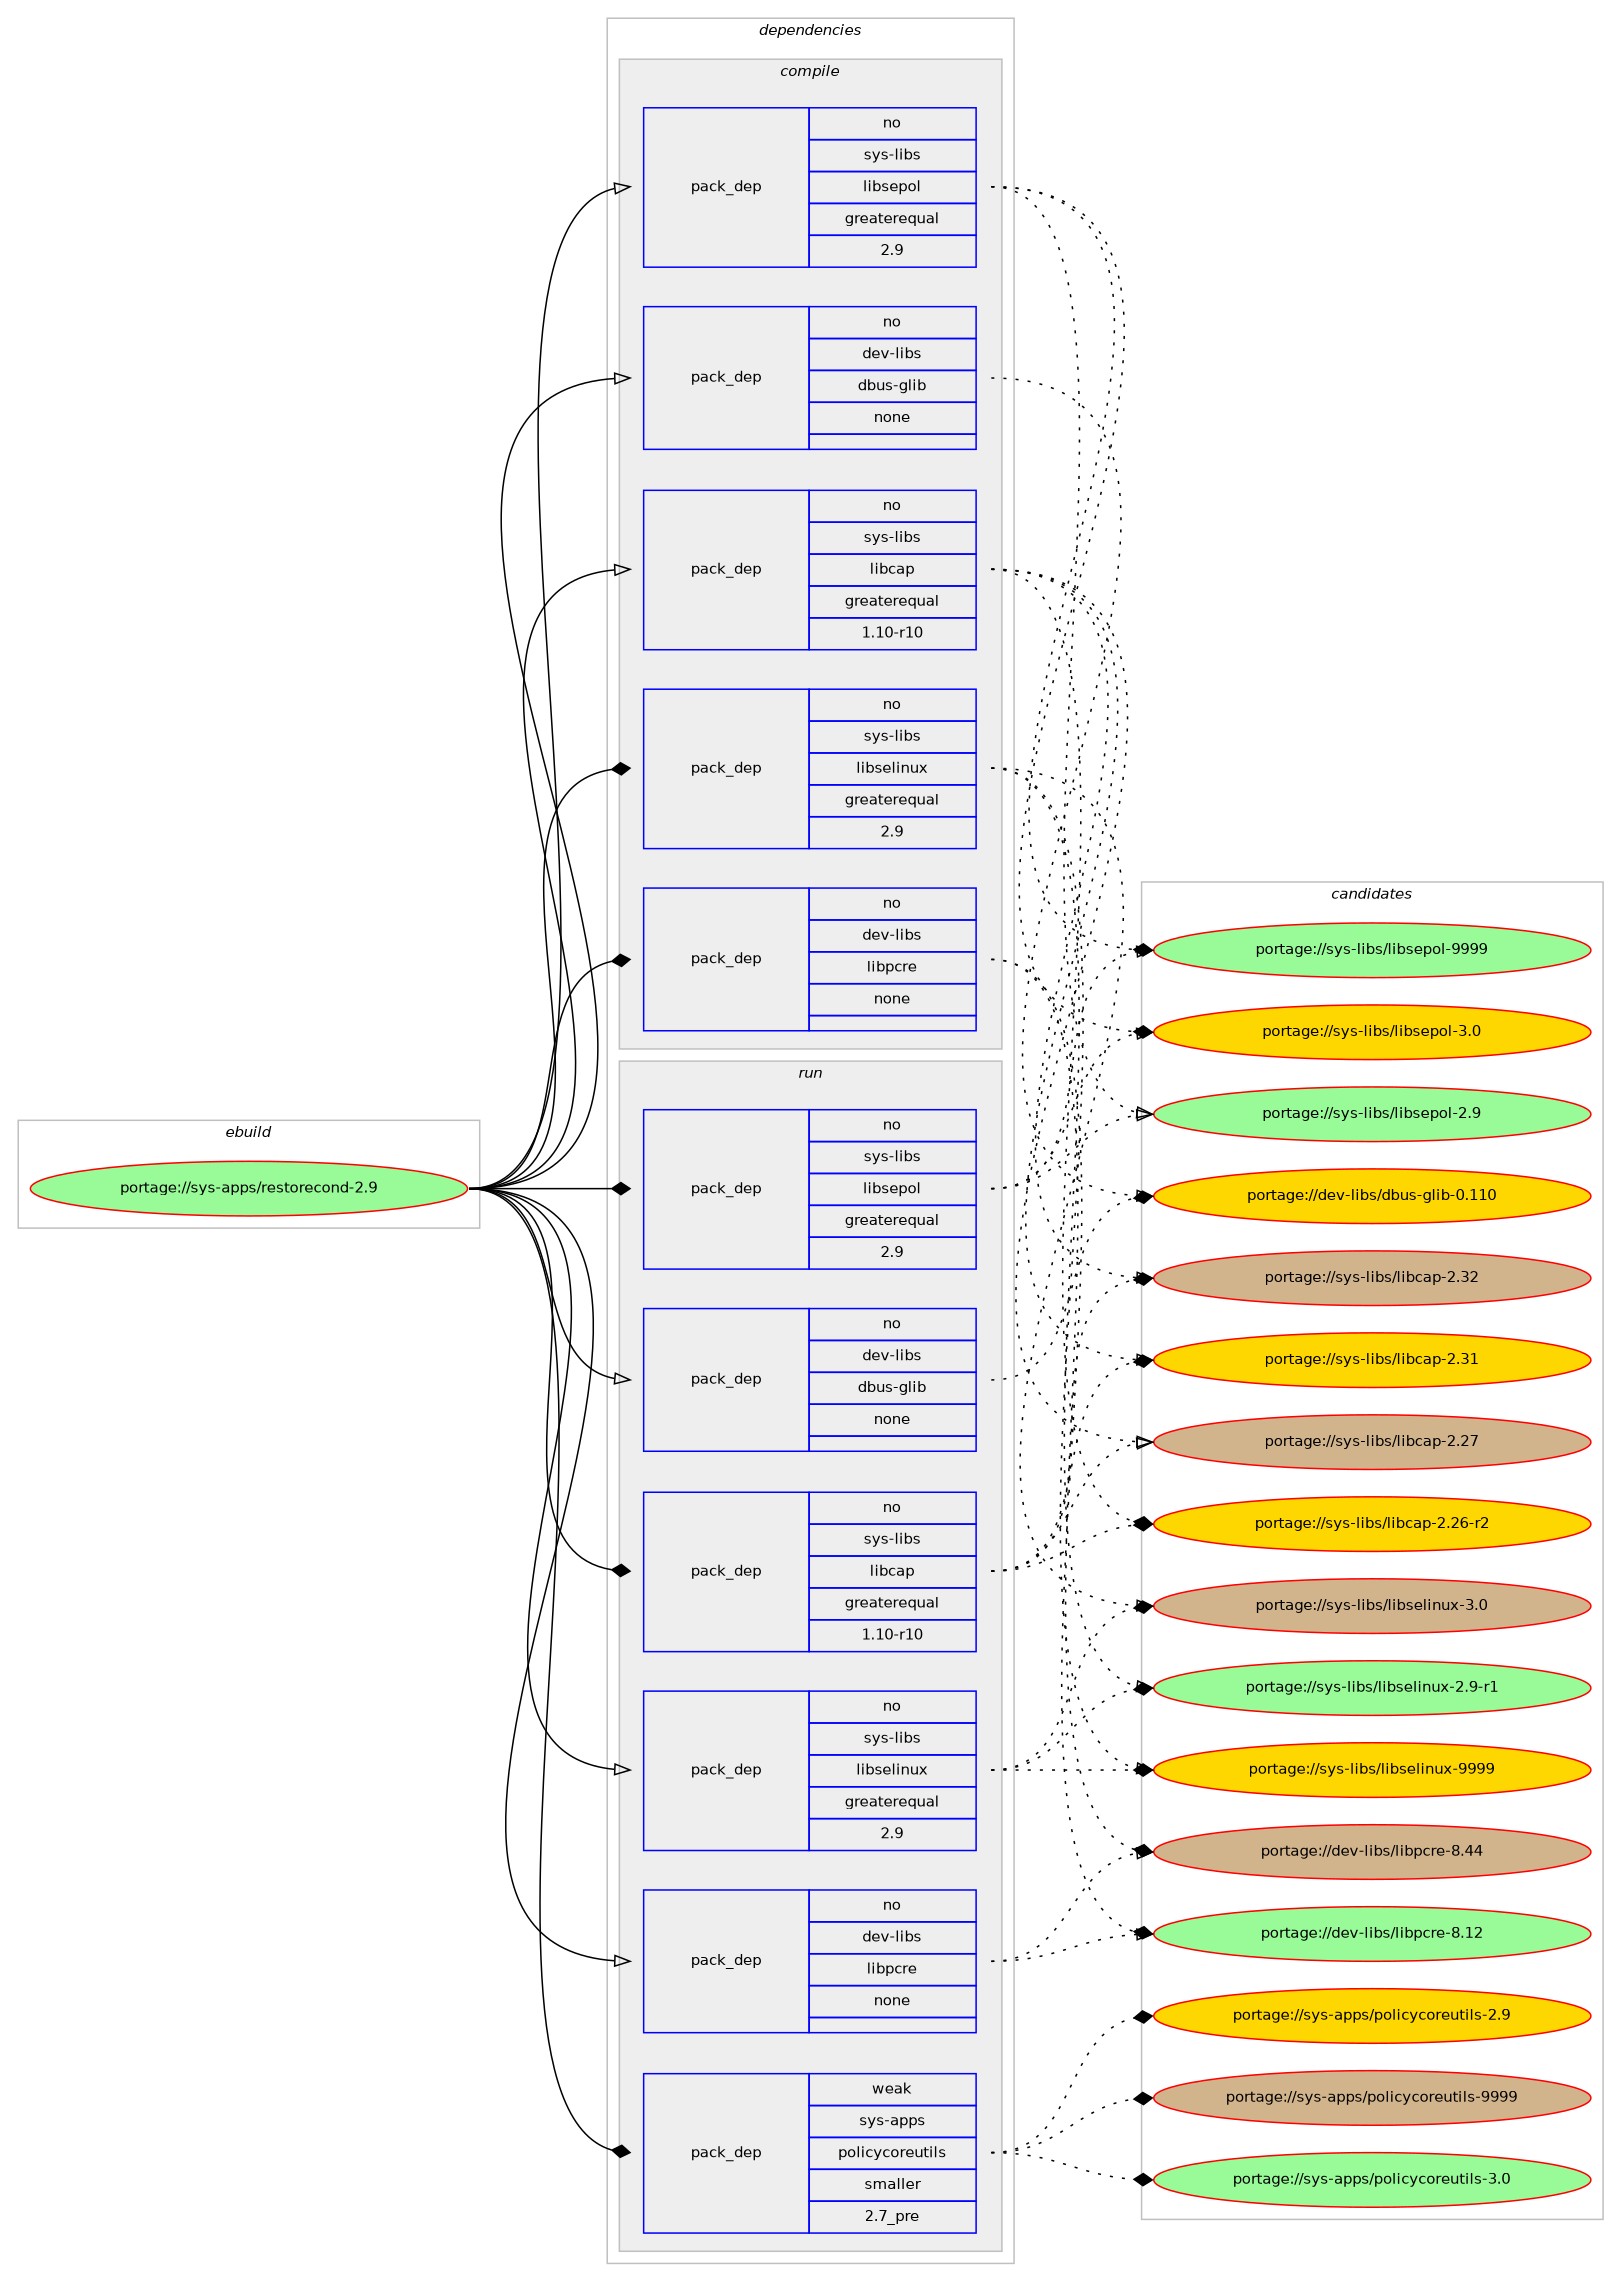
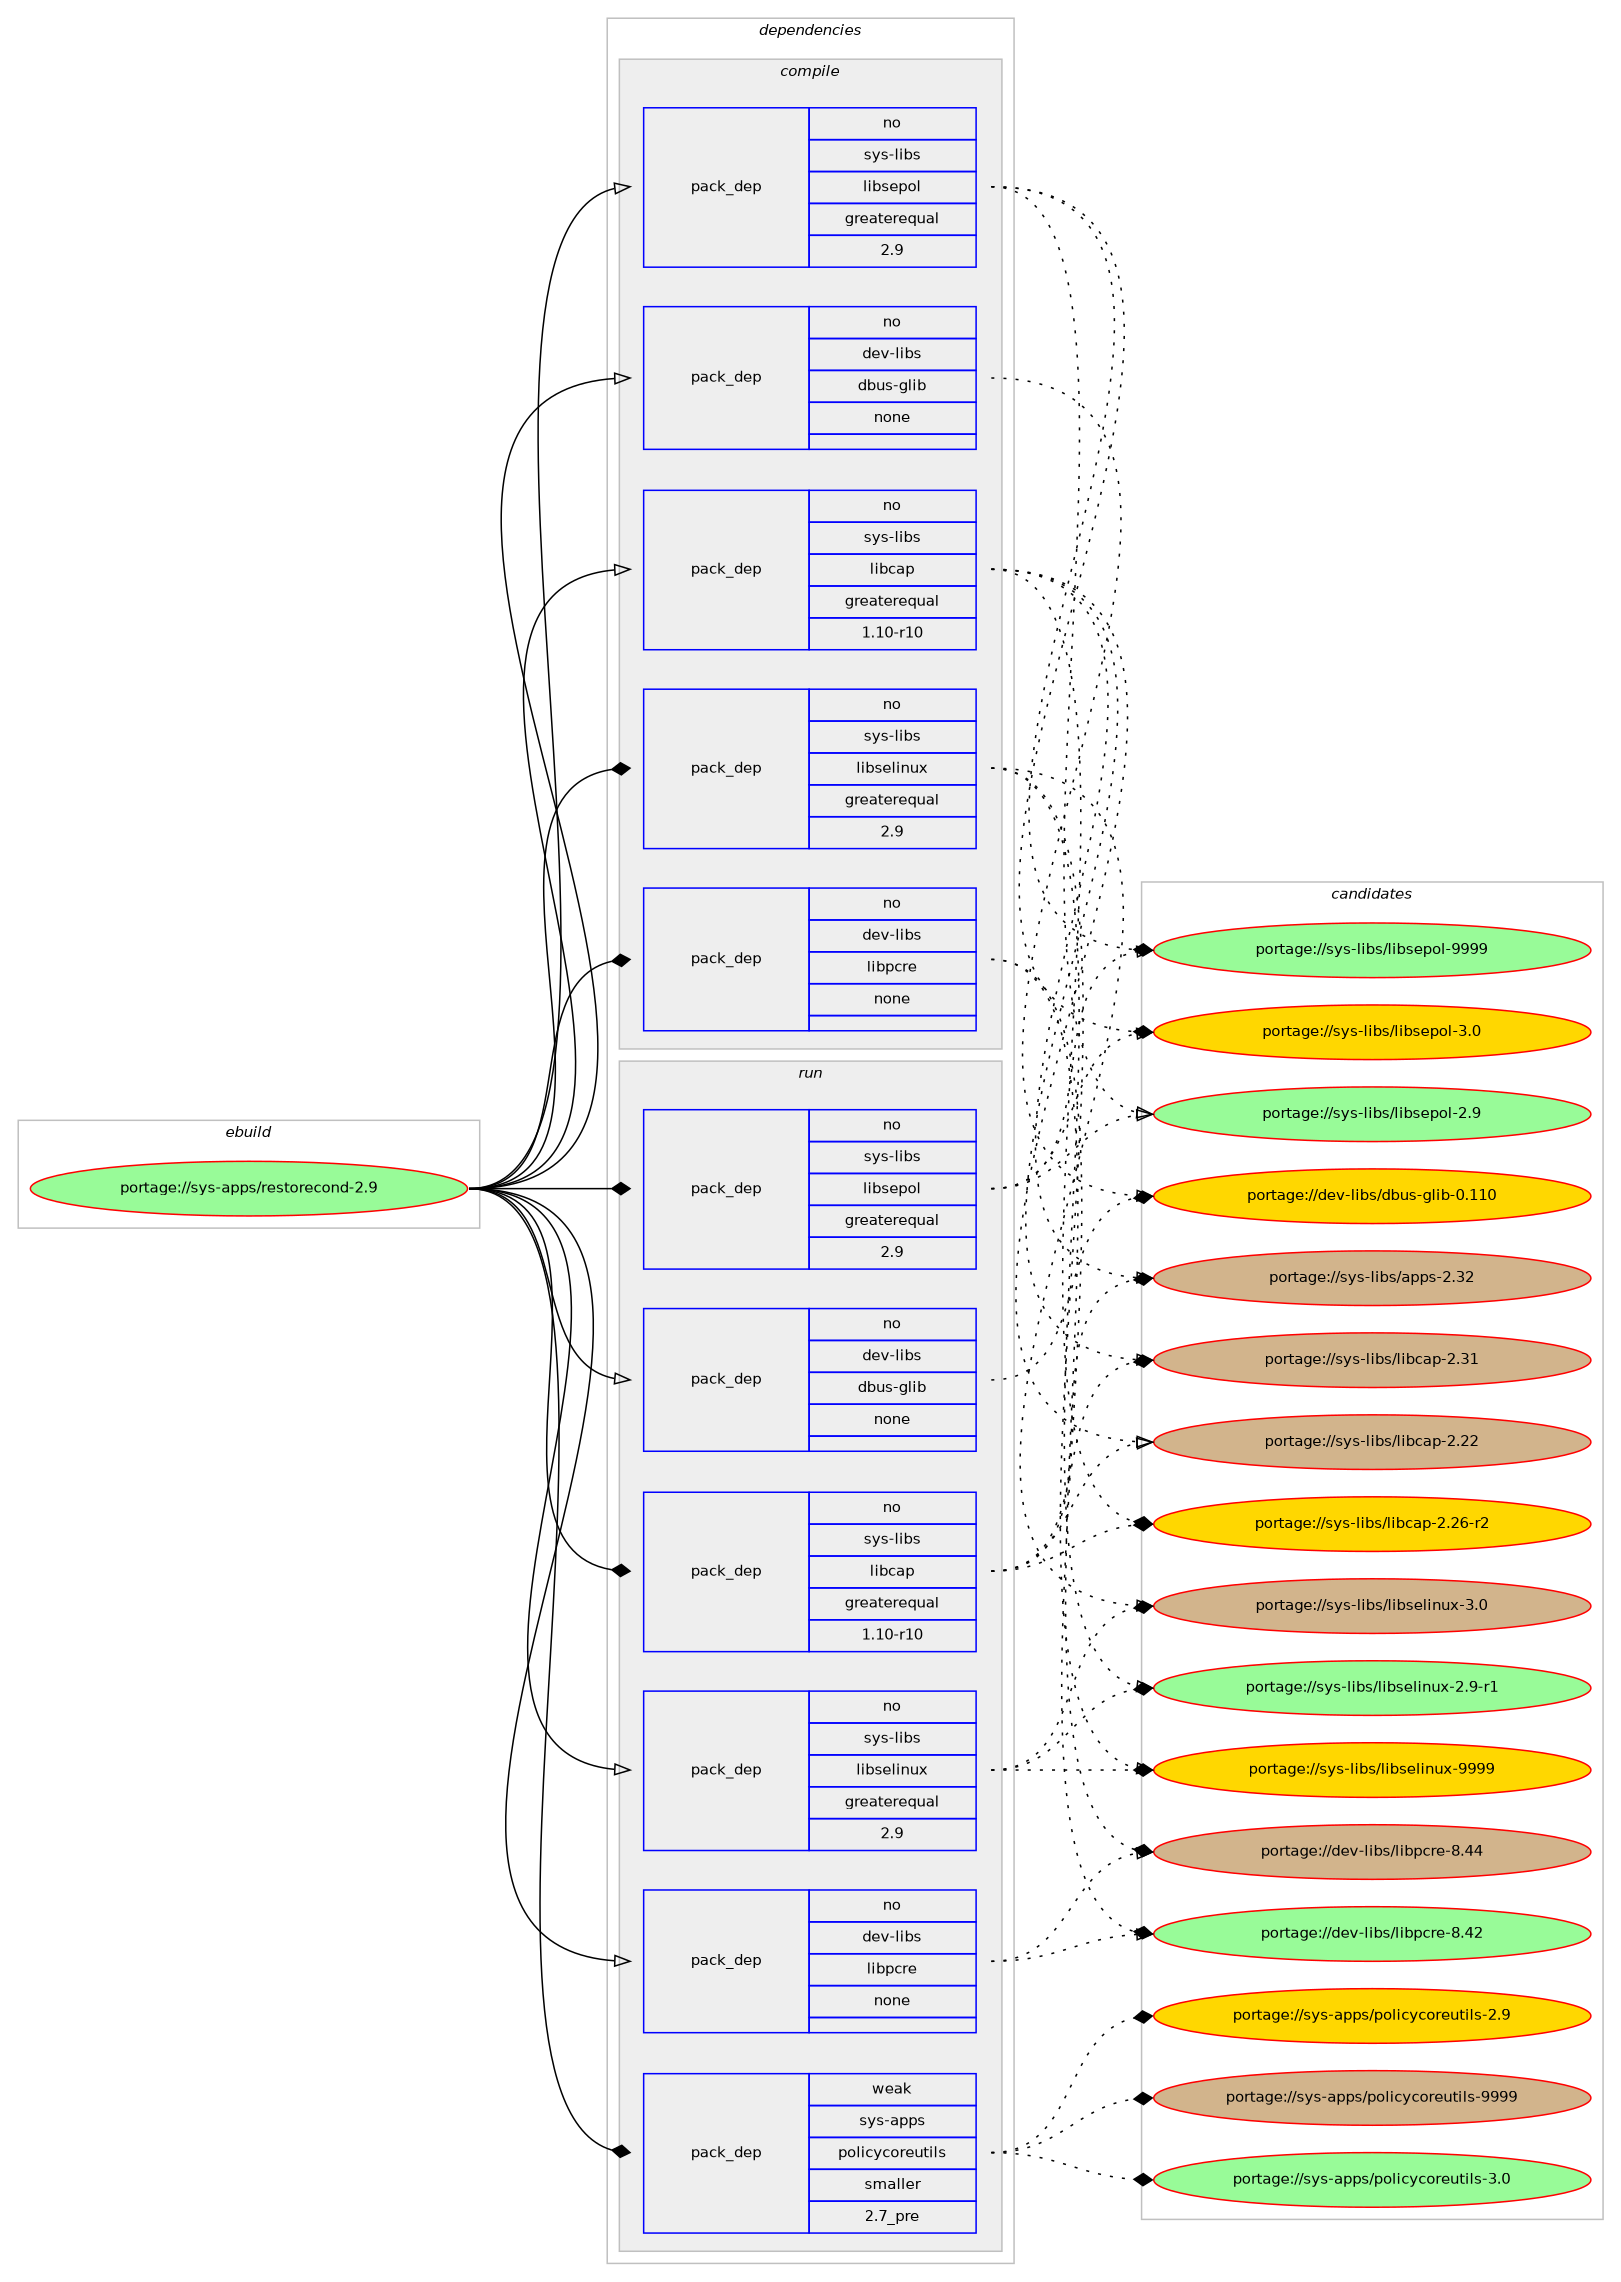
(1372, 1278) -> (1372, 1278)
(1372, 1360) -> (1372, 1360)
(1372, 1442) -> (1372, 1442)
(1372, 1934) -> (1372, 1934)
